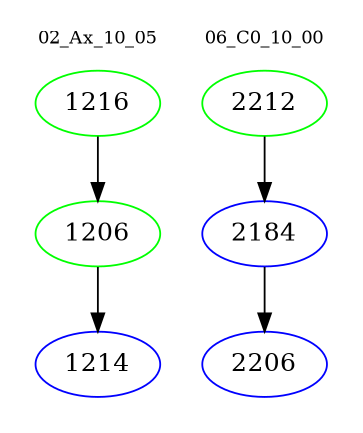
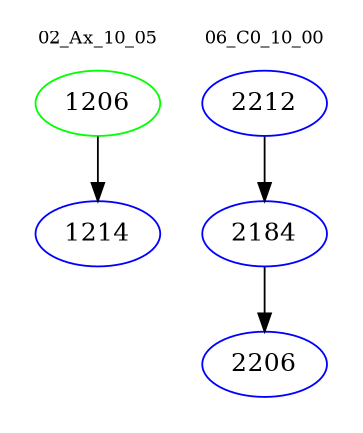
(98, 103) -> none
(265, 103) -> (265, 103)
